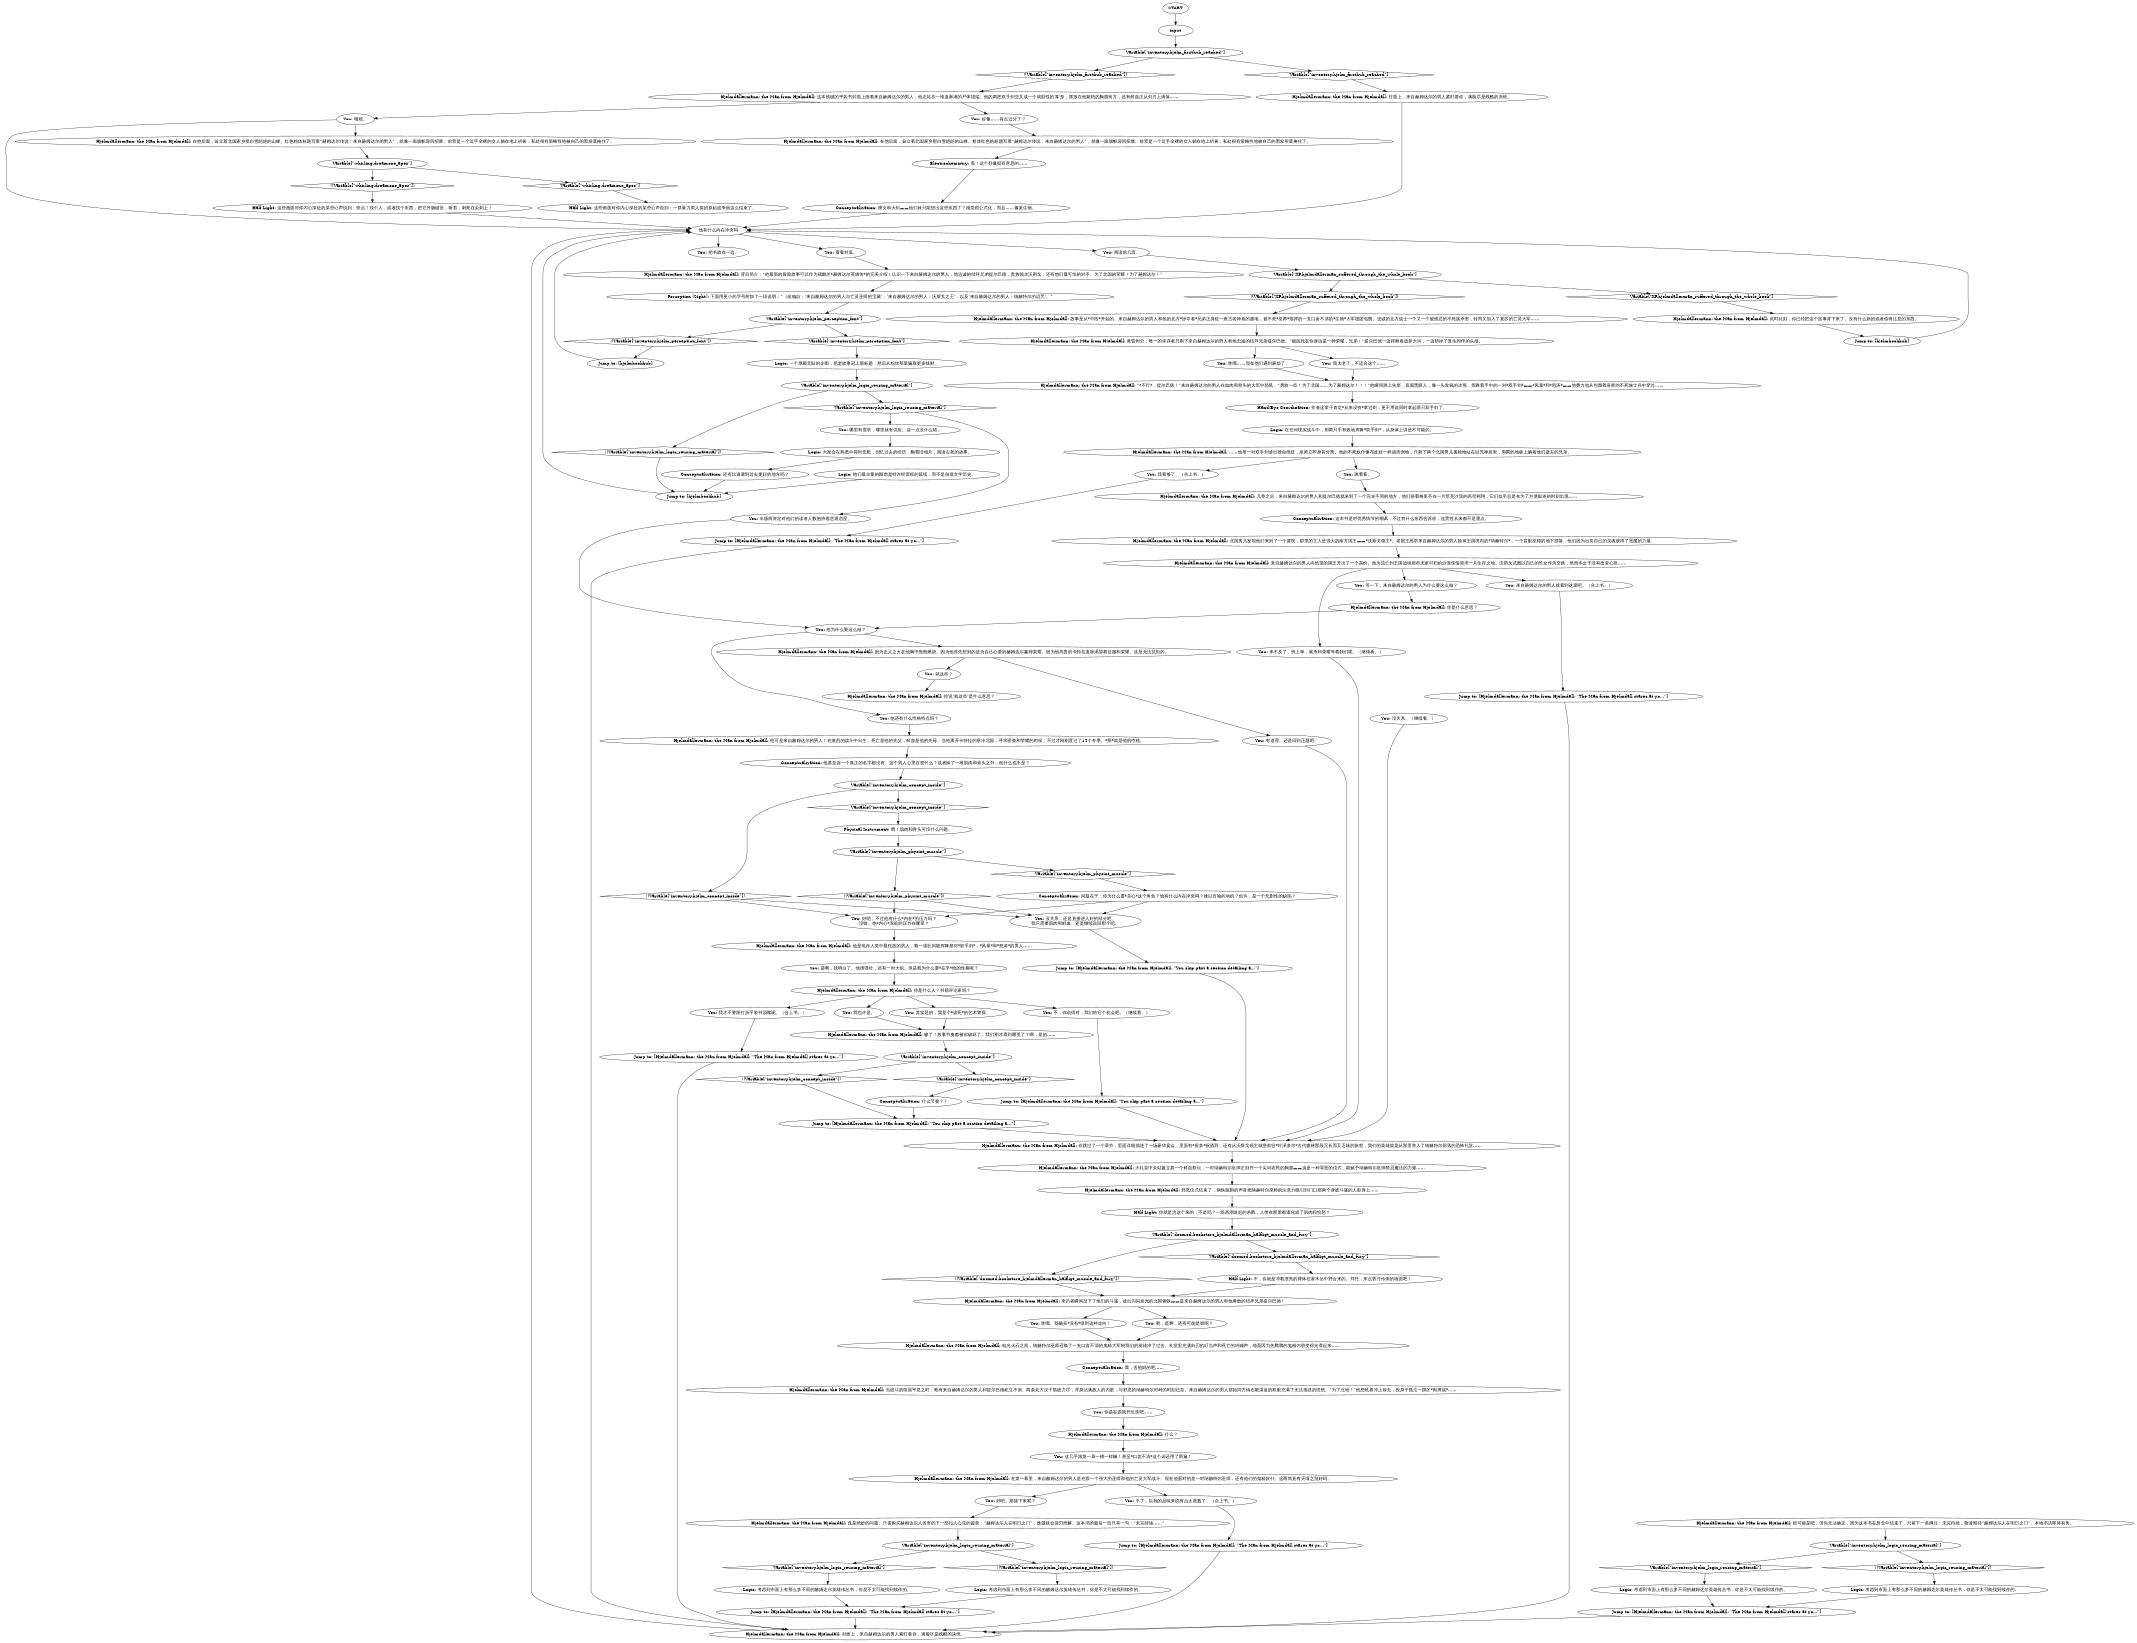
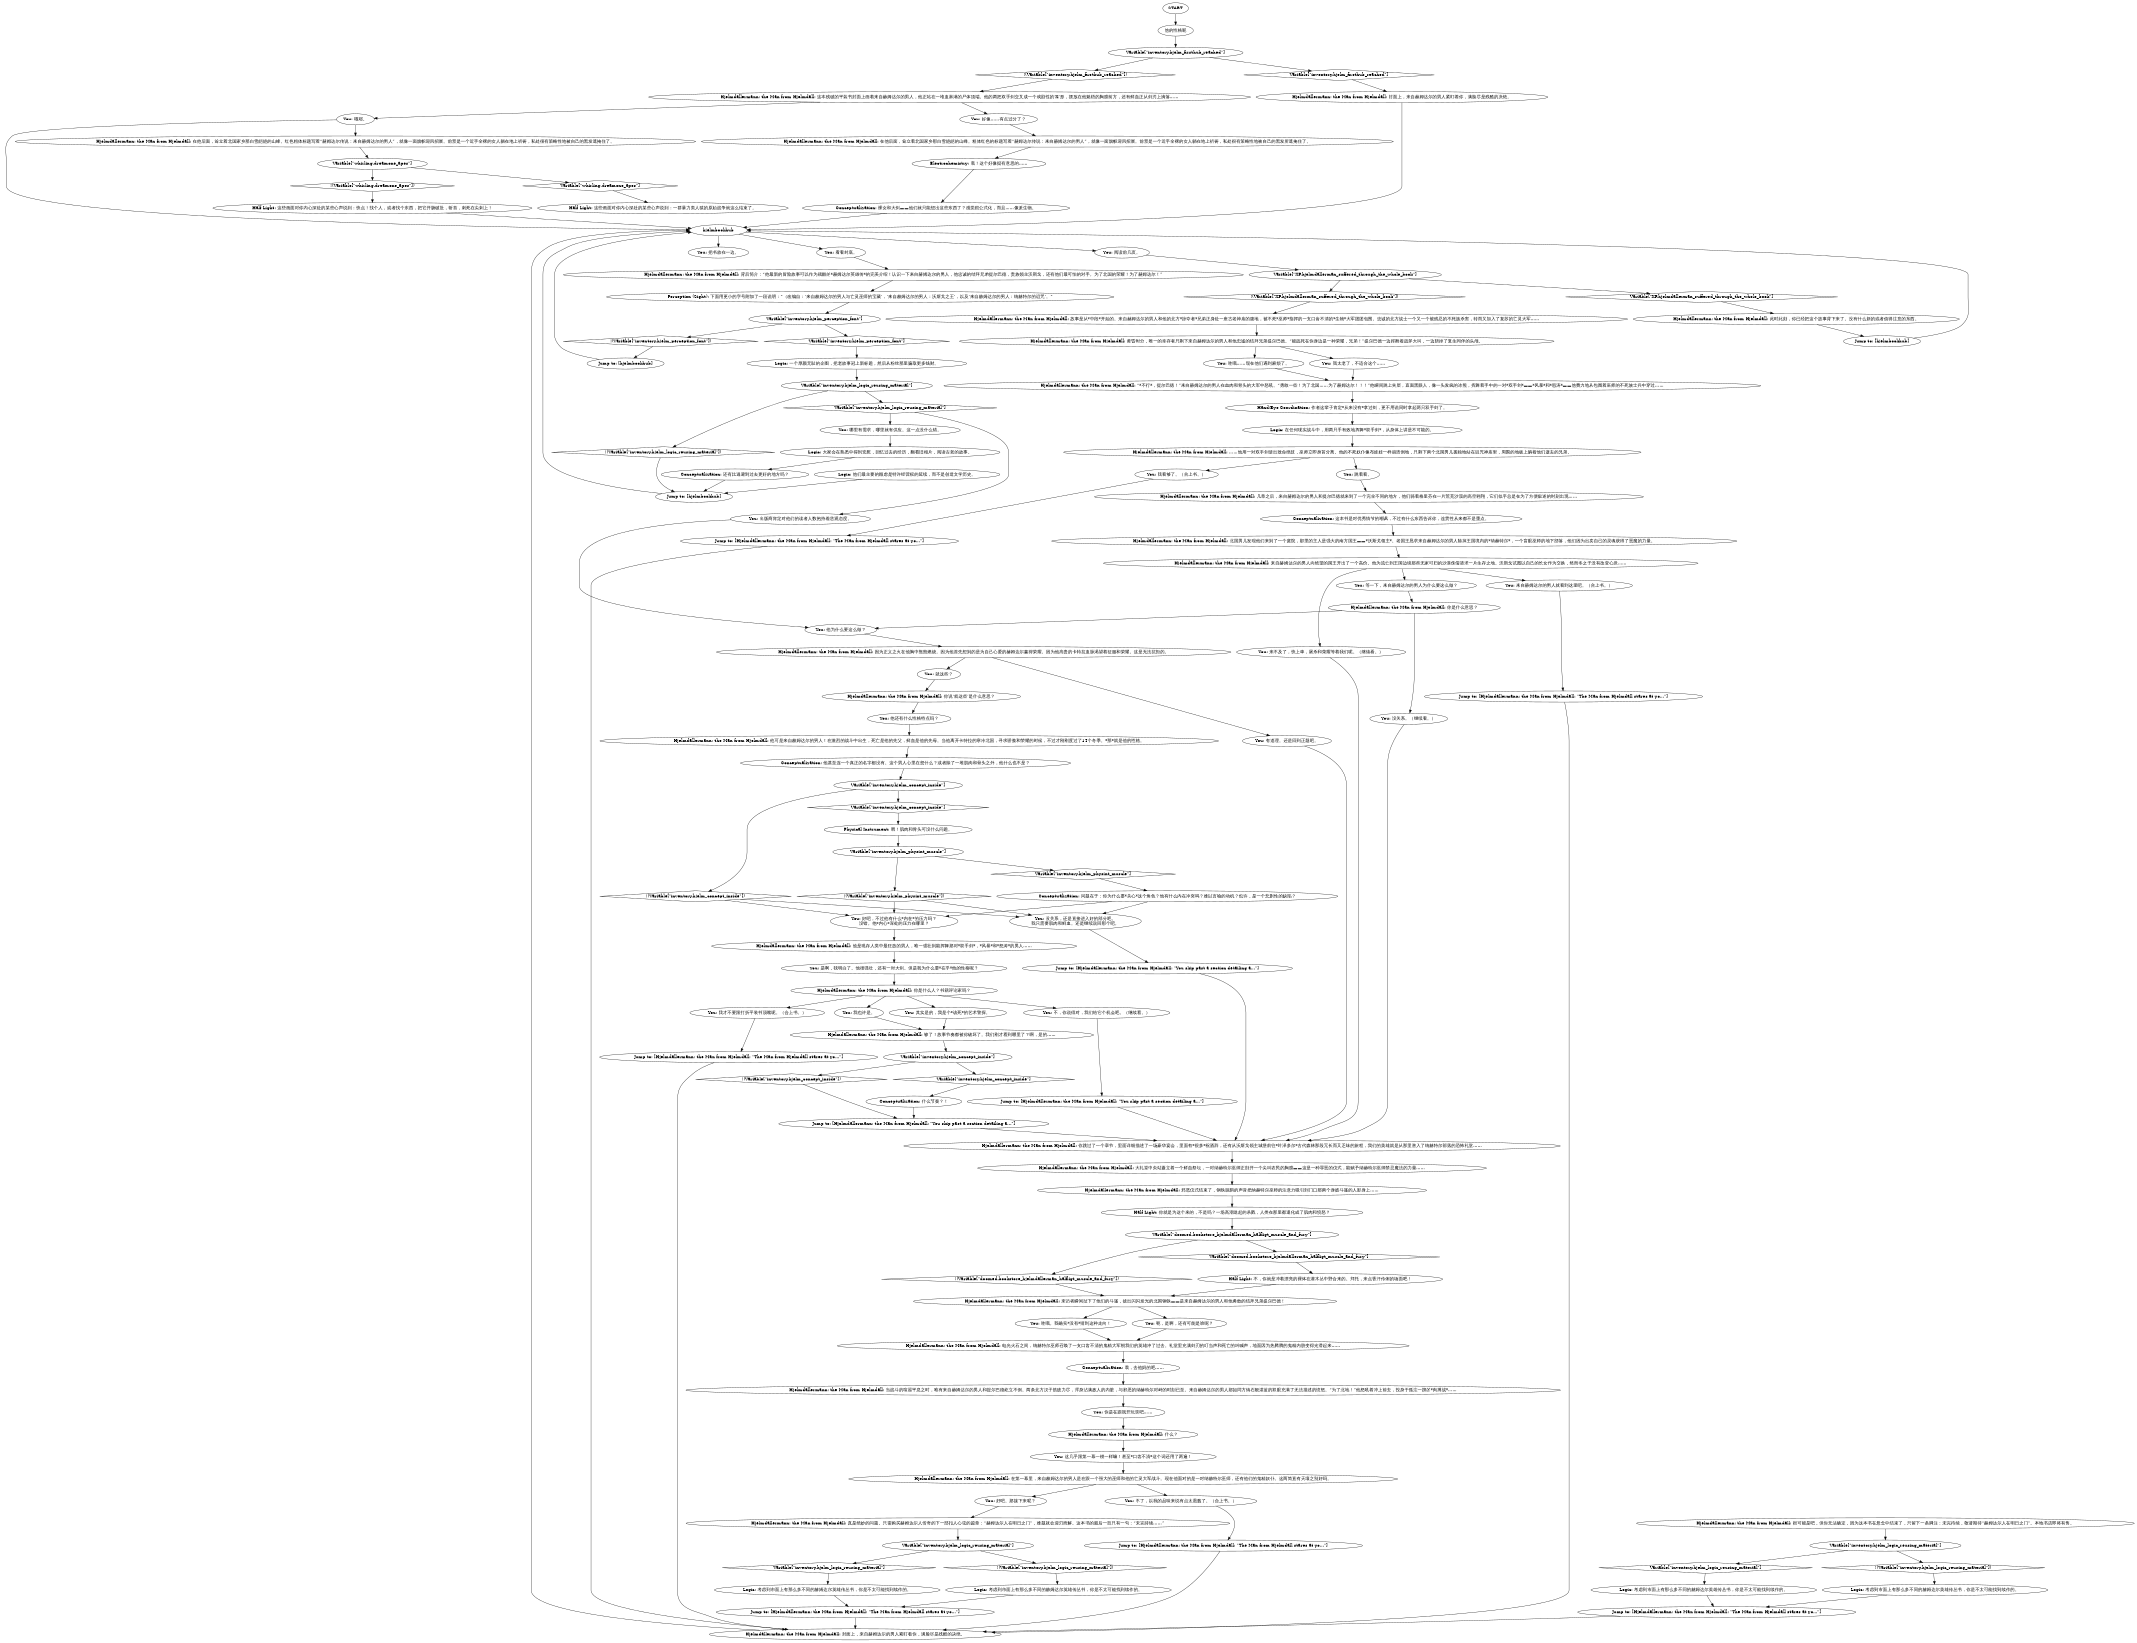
(1176, 31) -> (1176, 31)
(718, 230) -> (718, 230)
none -> (1352, 417)
none -> (1414, 662)
(738, 682) -> (916, 706)
